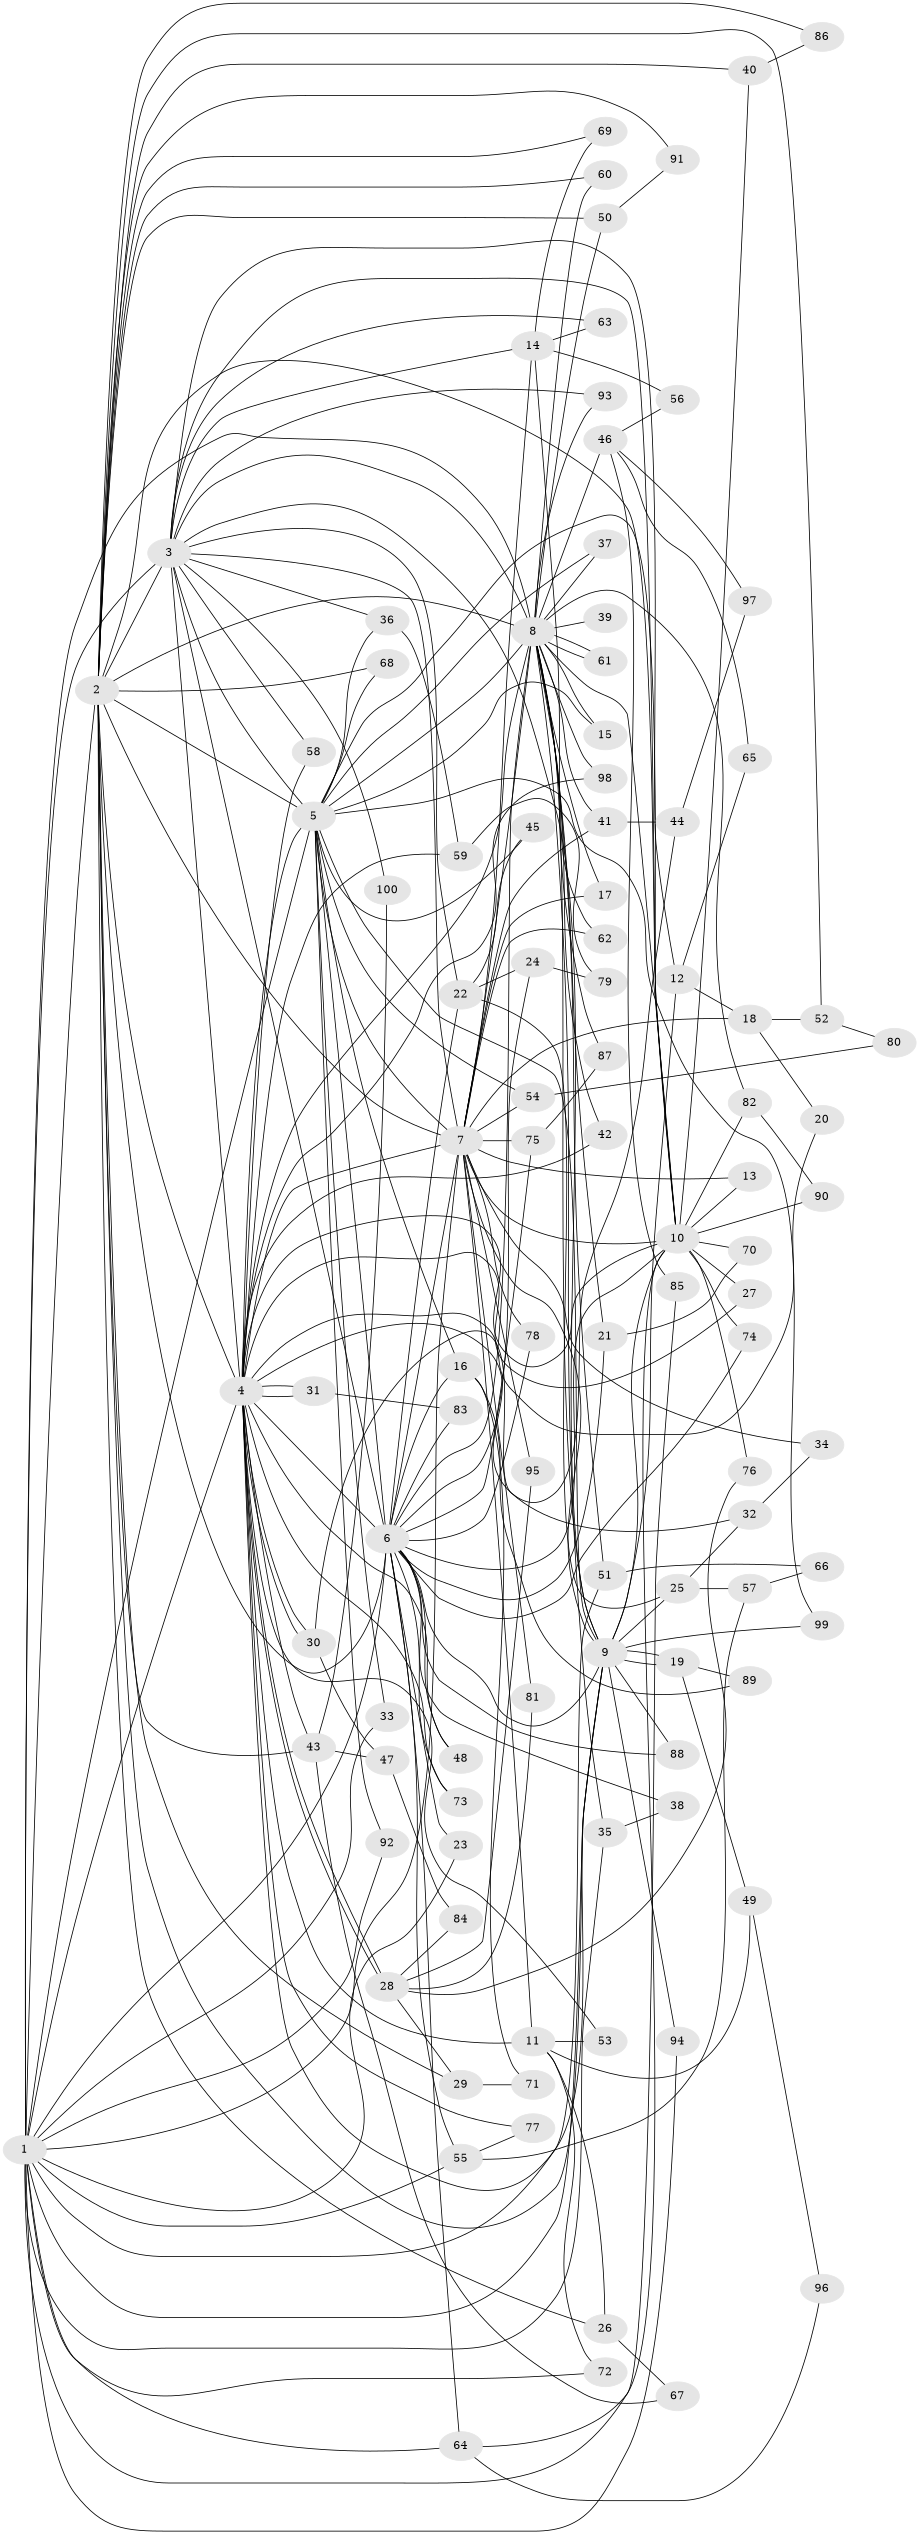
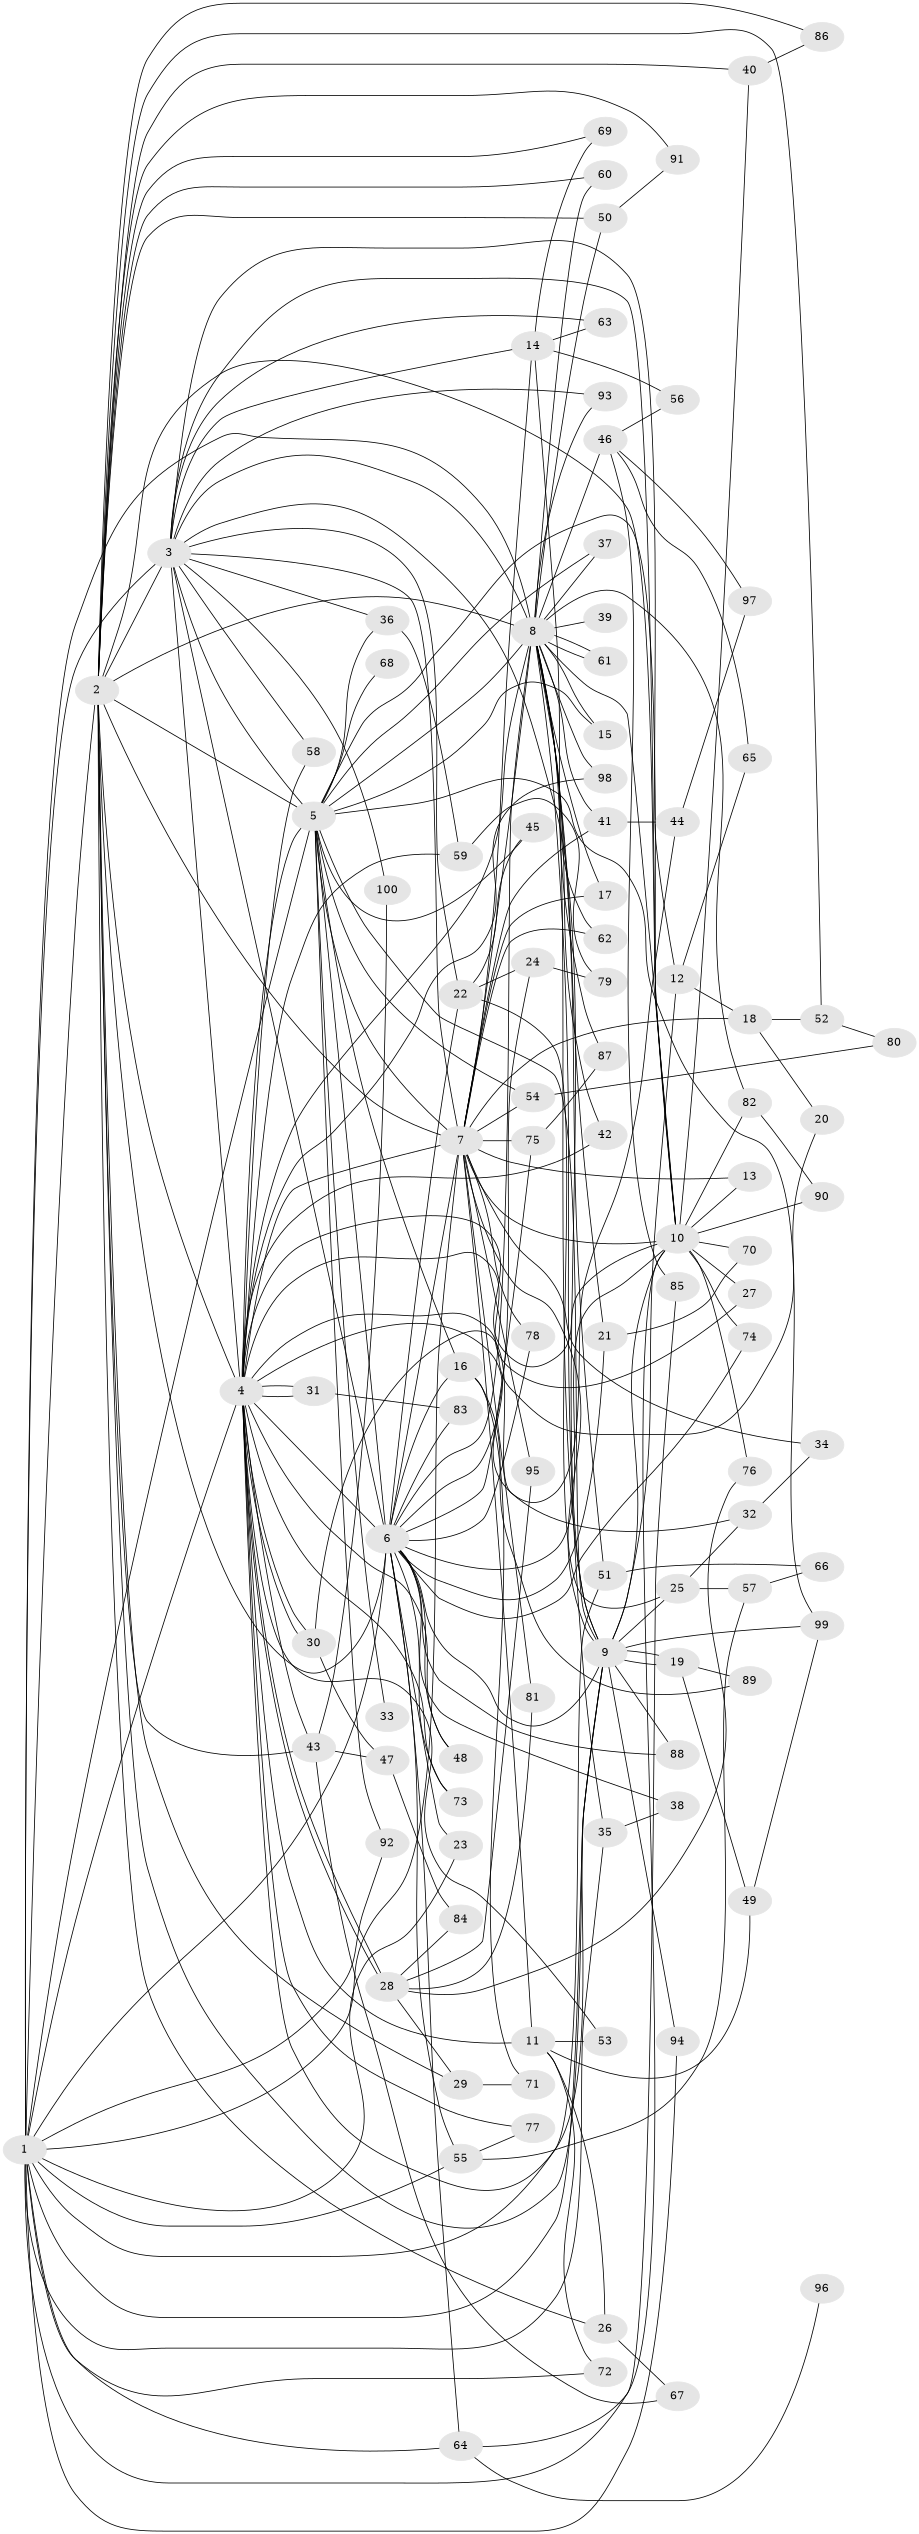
(244, 688) -> none
(264, 1974) -> none
(786, 2095) -> (786, 1763)
